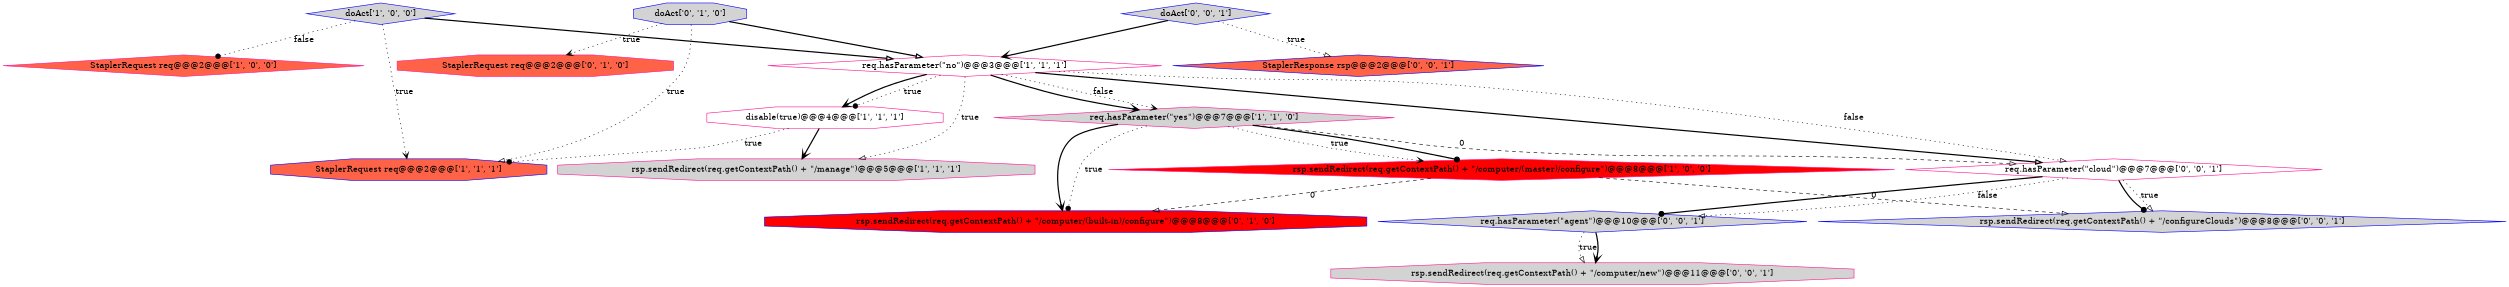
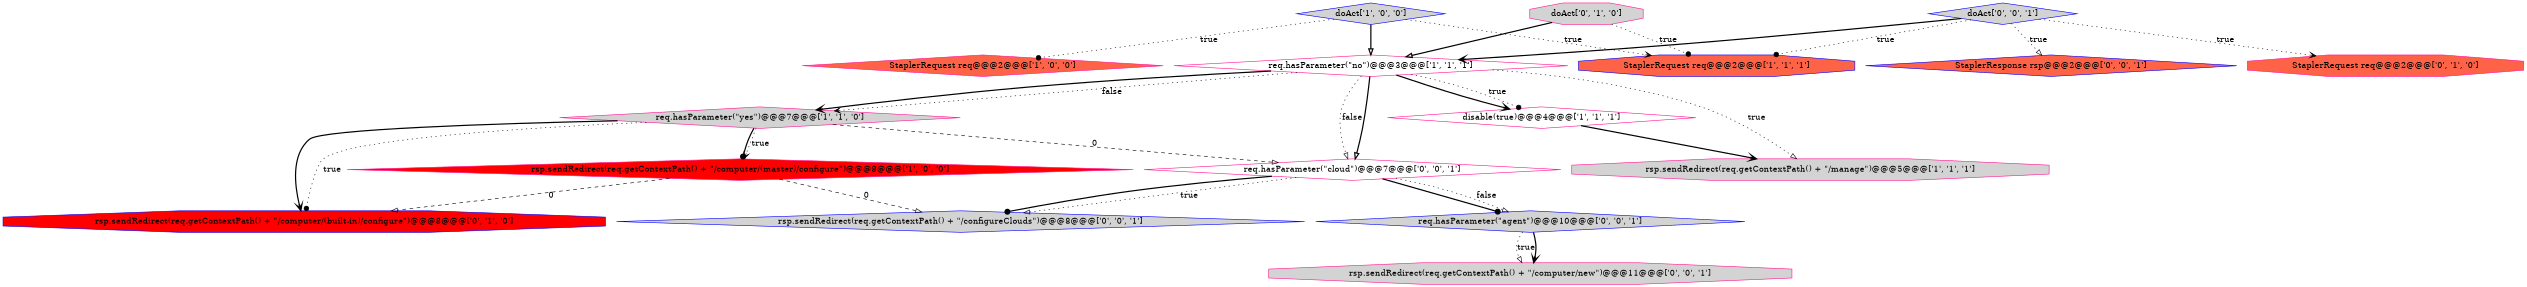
(690, 14) -> (1586, 14)
(615, 39) -> (2175, 37)
(304, 40) -> (1209, 40)
(825, 118) -> (1542, 118)
(623, 121) -> (1649, 39)
(651, 152) -> (1875, 37)
